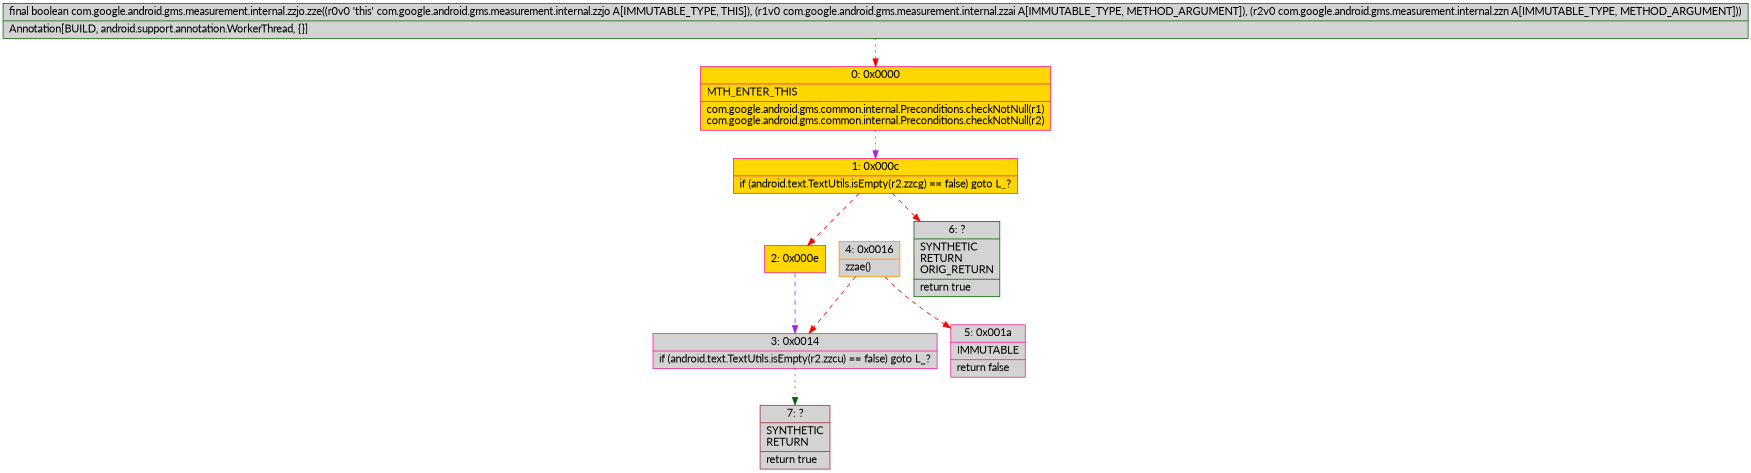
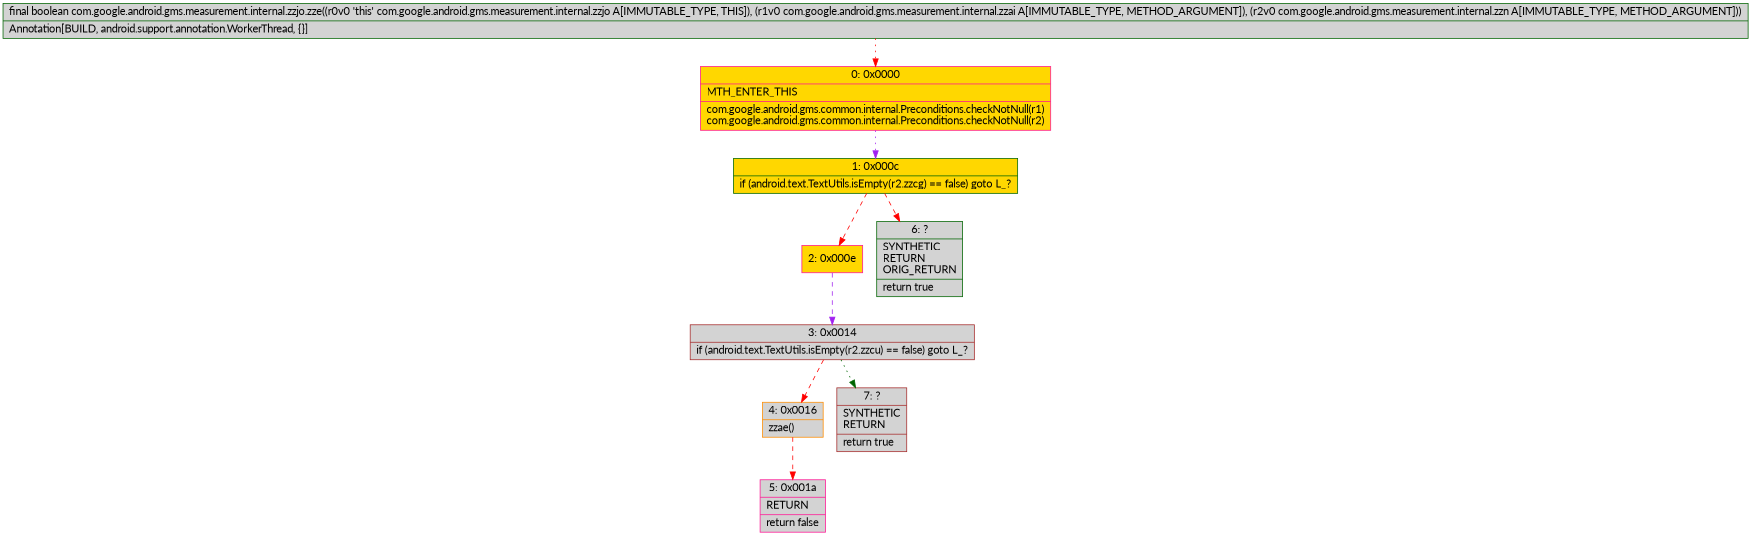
(876, 176) -> (876, 176)
(835, 302) -> (814, 378)
(795, 351) -> (832, 342)
(988, 351) -> (787, 506)
